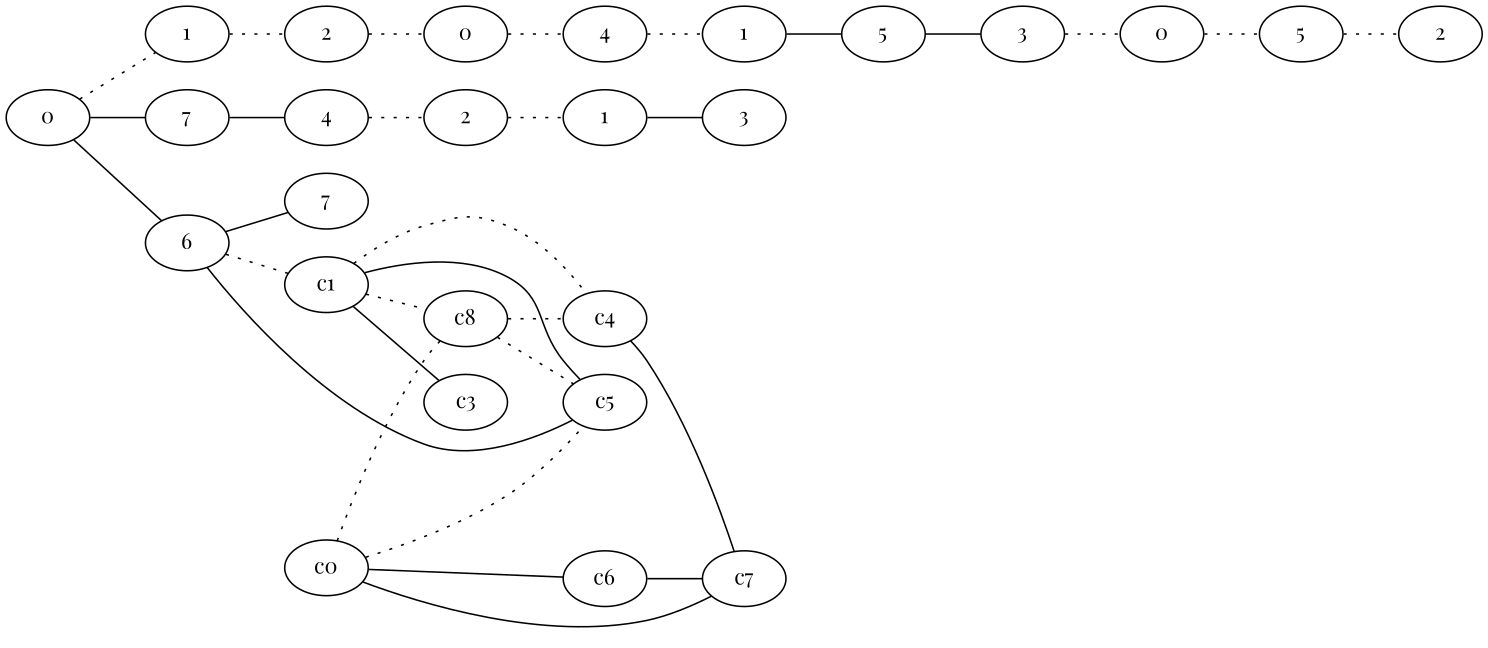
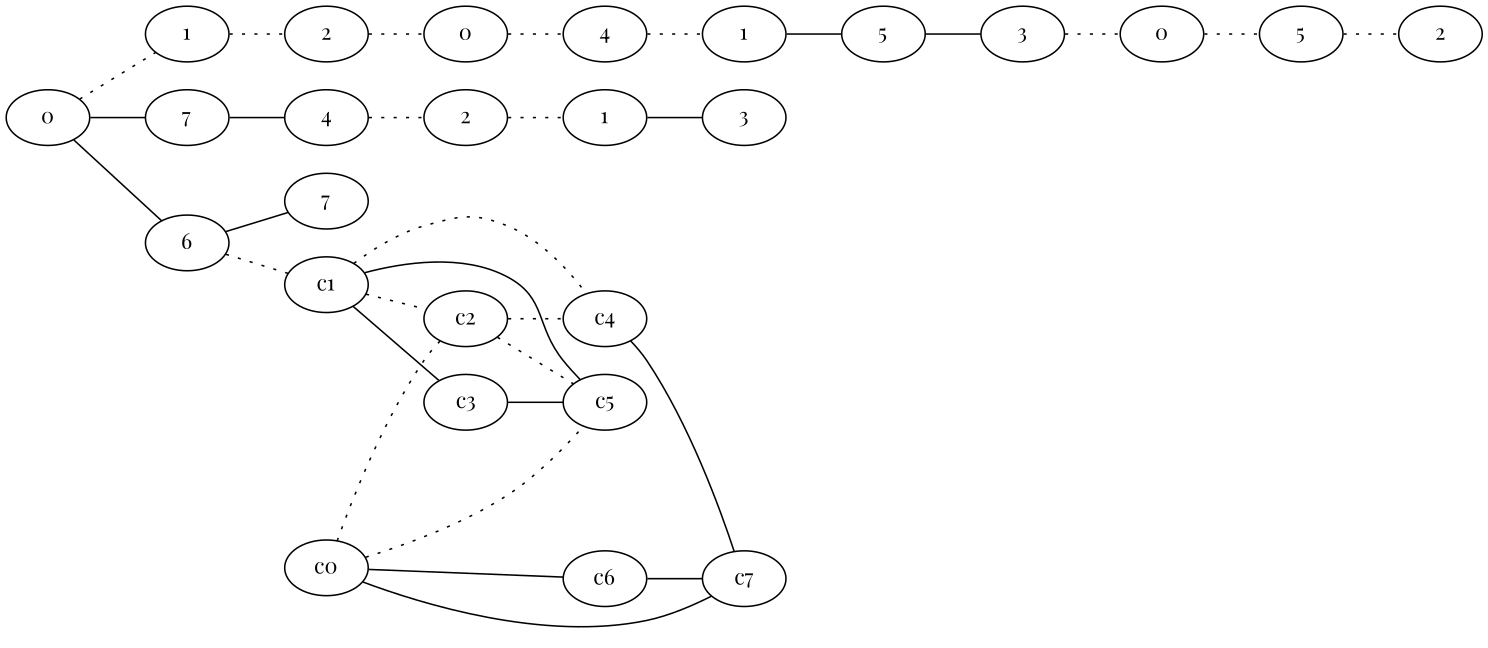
(466, 319) -> (466, 319)
(367, 415) -> (536, 402)
